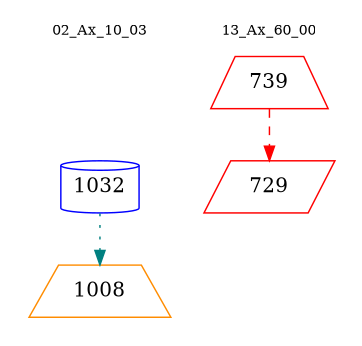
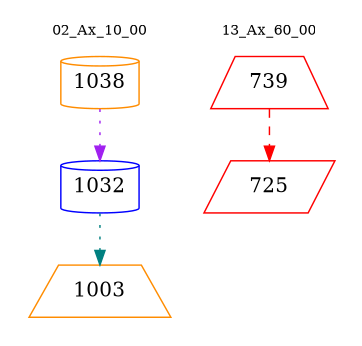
(100, 31) -> (100, 31)
none -> (100, 83)
(269, 187) -> (269, 187)
(100, 291) -> (100, 291)
